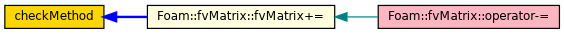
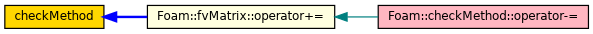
(241, 17) -> (241, 17)
(469, 17) -> (483, 17)
